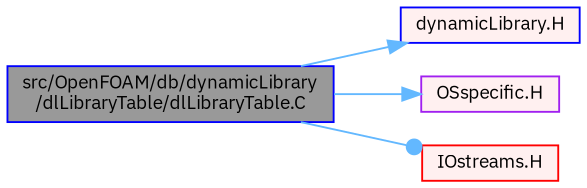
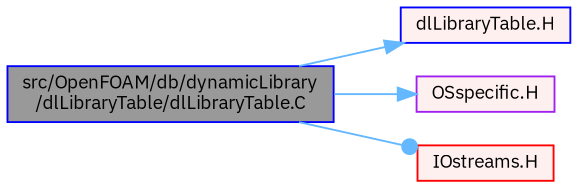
(490, 25) -> (486, 25)
